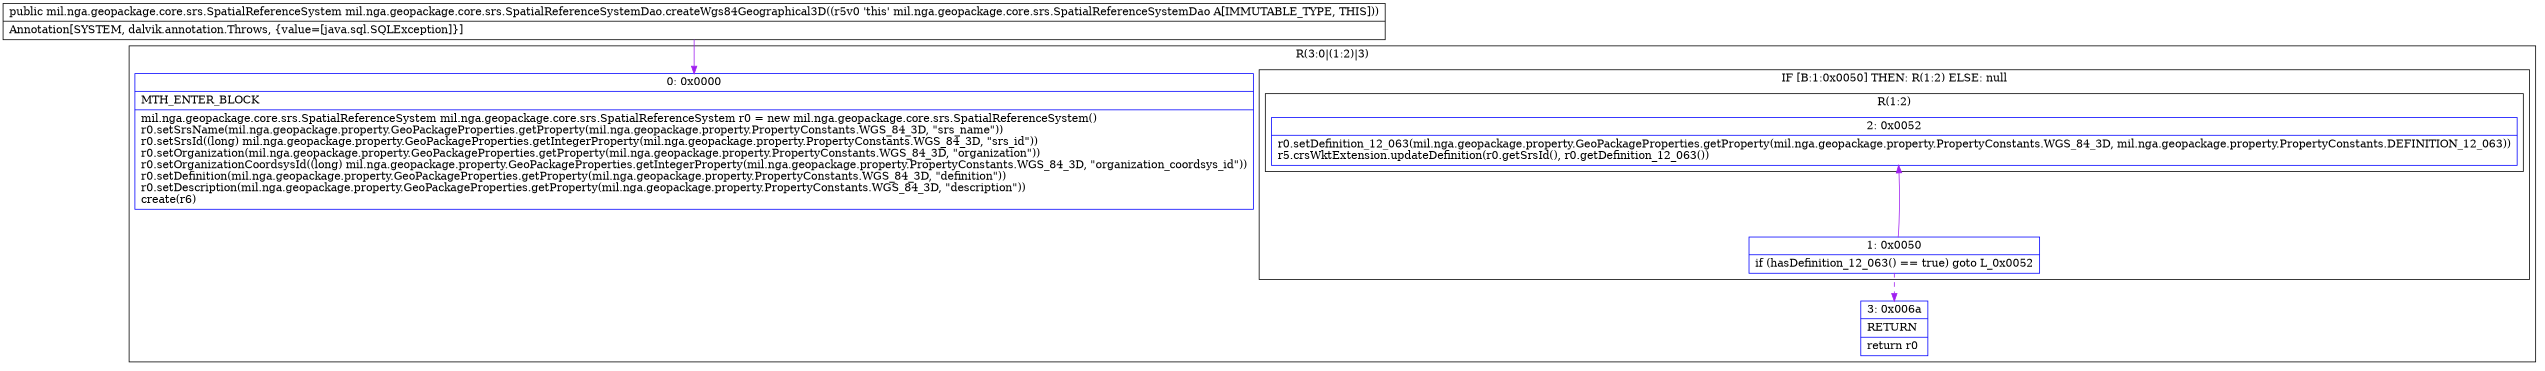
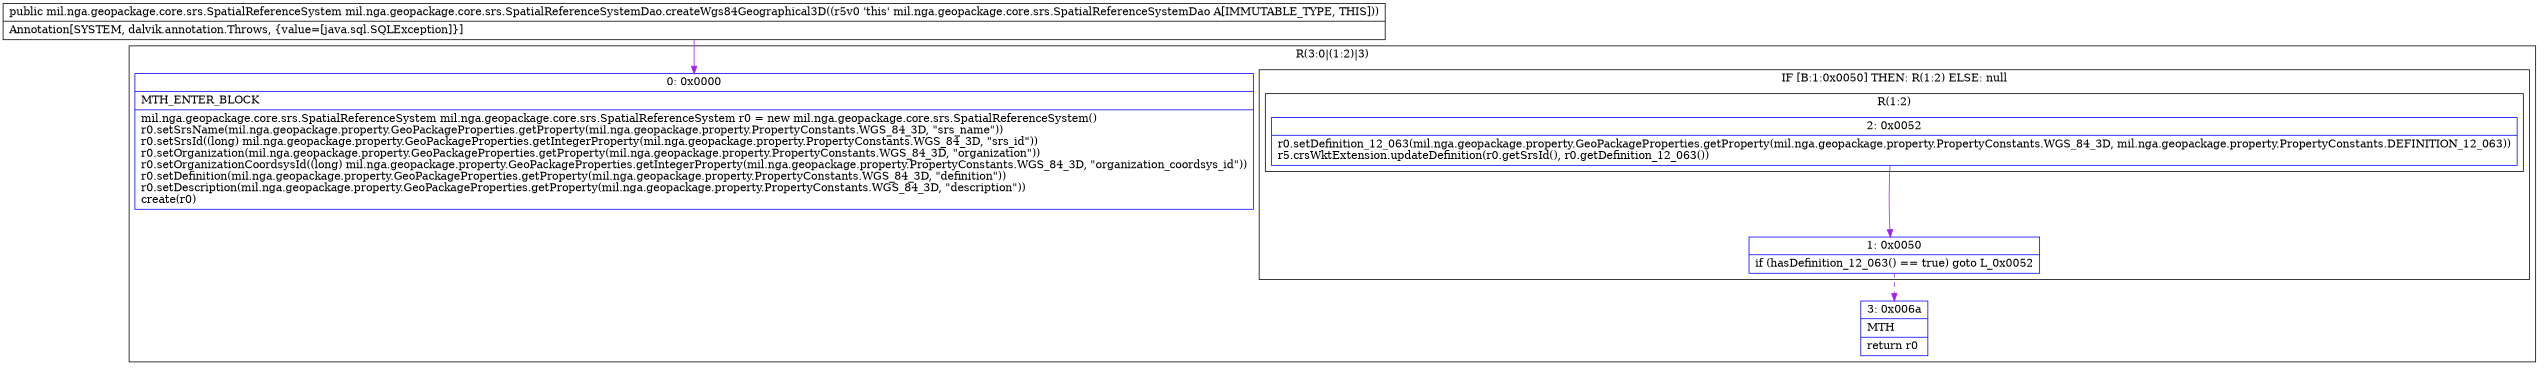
(169, 200) -> (169, 200)
(1899, 205) -> (1889, 197)
(1892, 328) -> (1881, 328)
